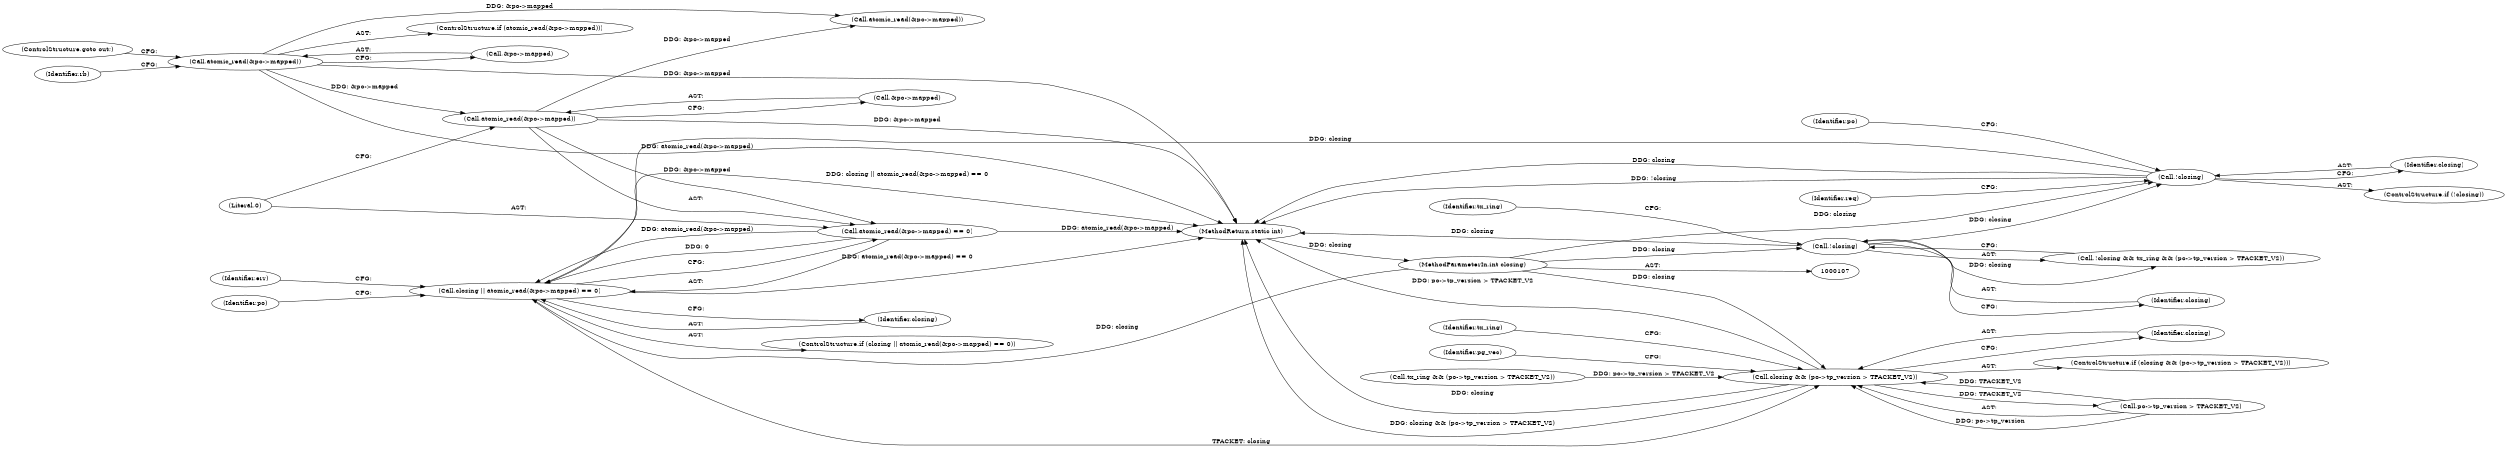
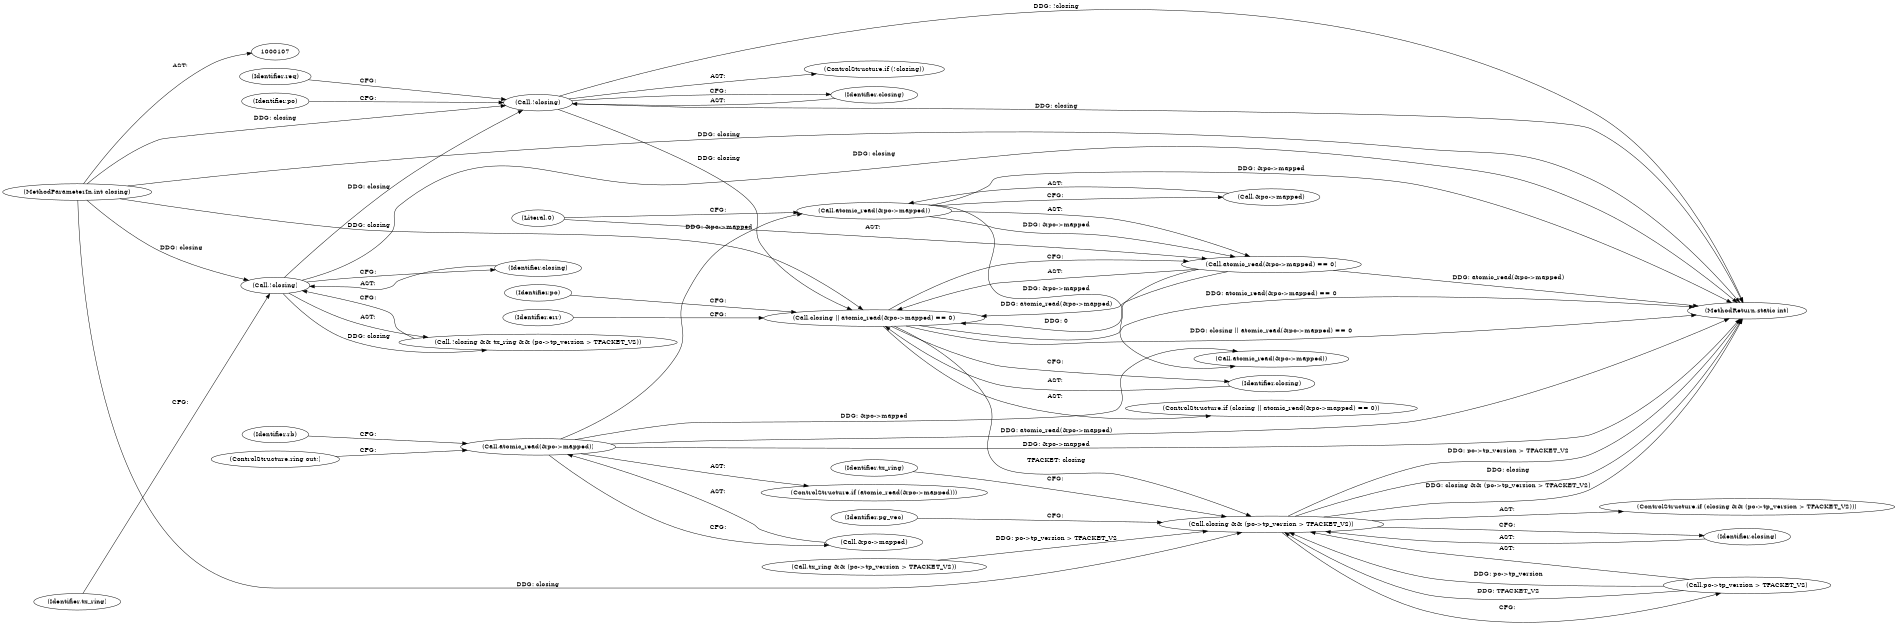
(68, 50) -> (275, 459)
(1335, 253) -> (956, 133)
(1990, 394) -> (1508, 608)
